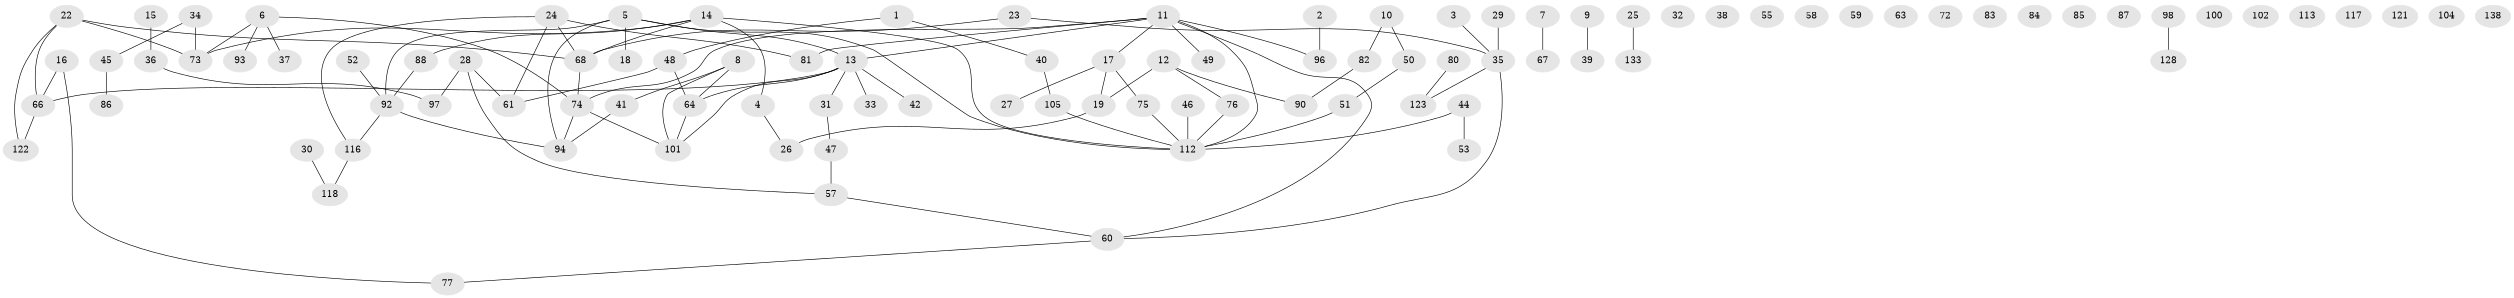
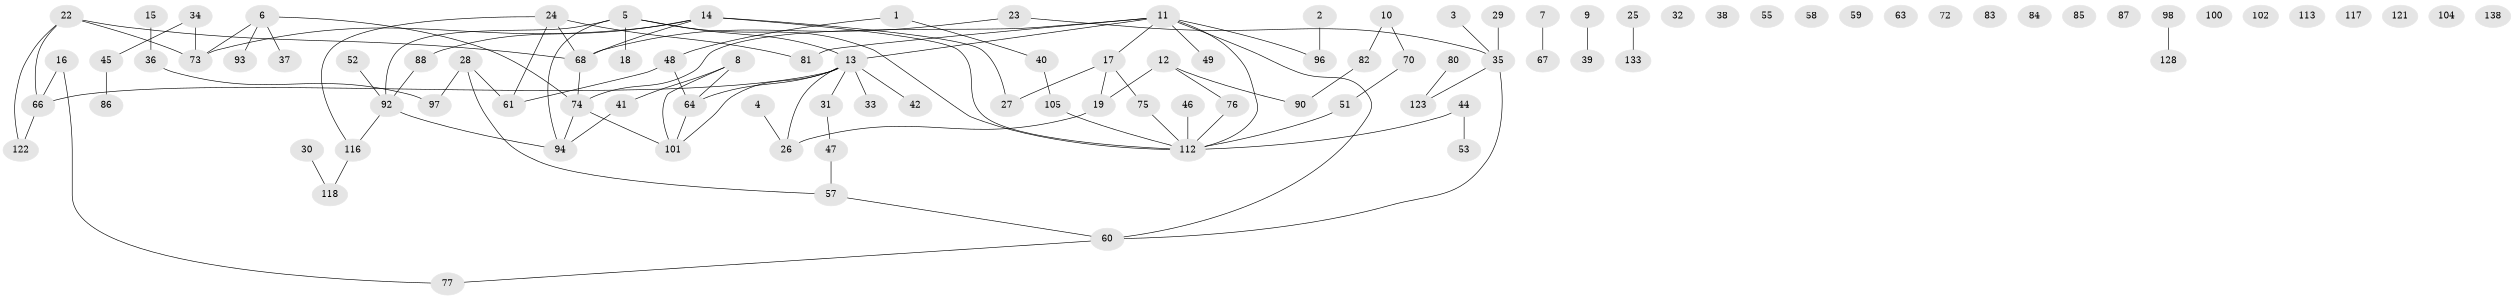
(757, 45) -> (948, 41)
(1409, 61) -> (1409, 61)
none -> (803, 96)
